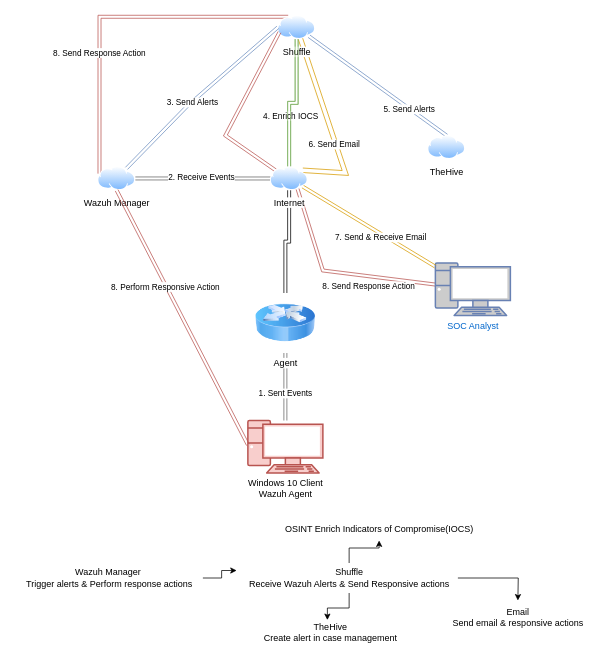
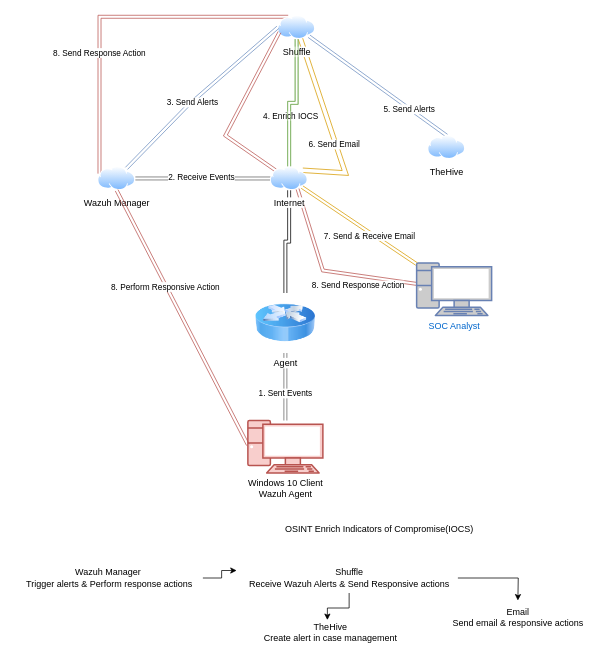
(473, 289) -> (454, 289)
(377, 548) -> none
